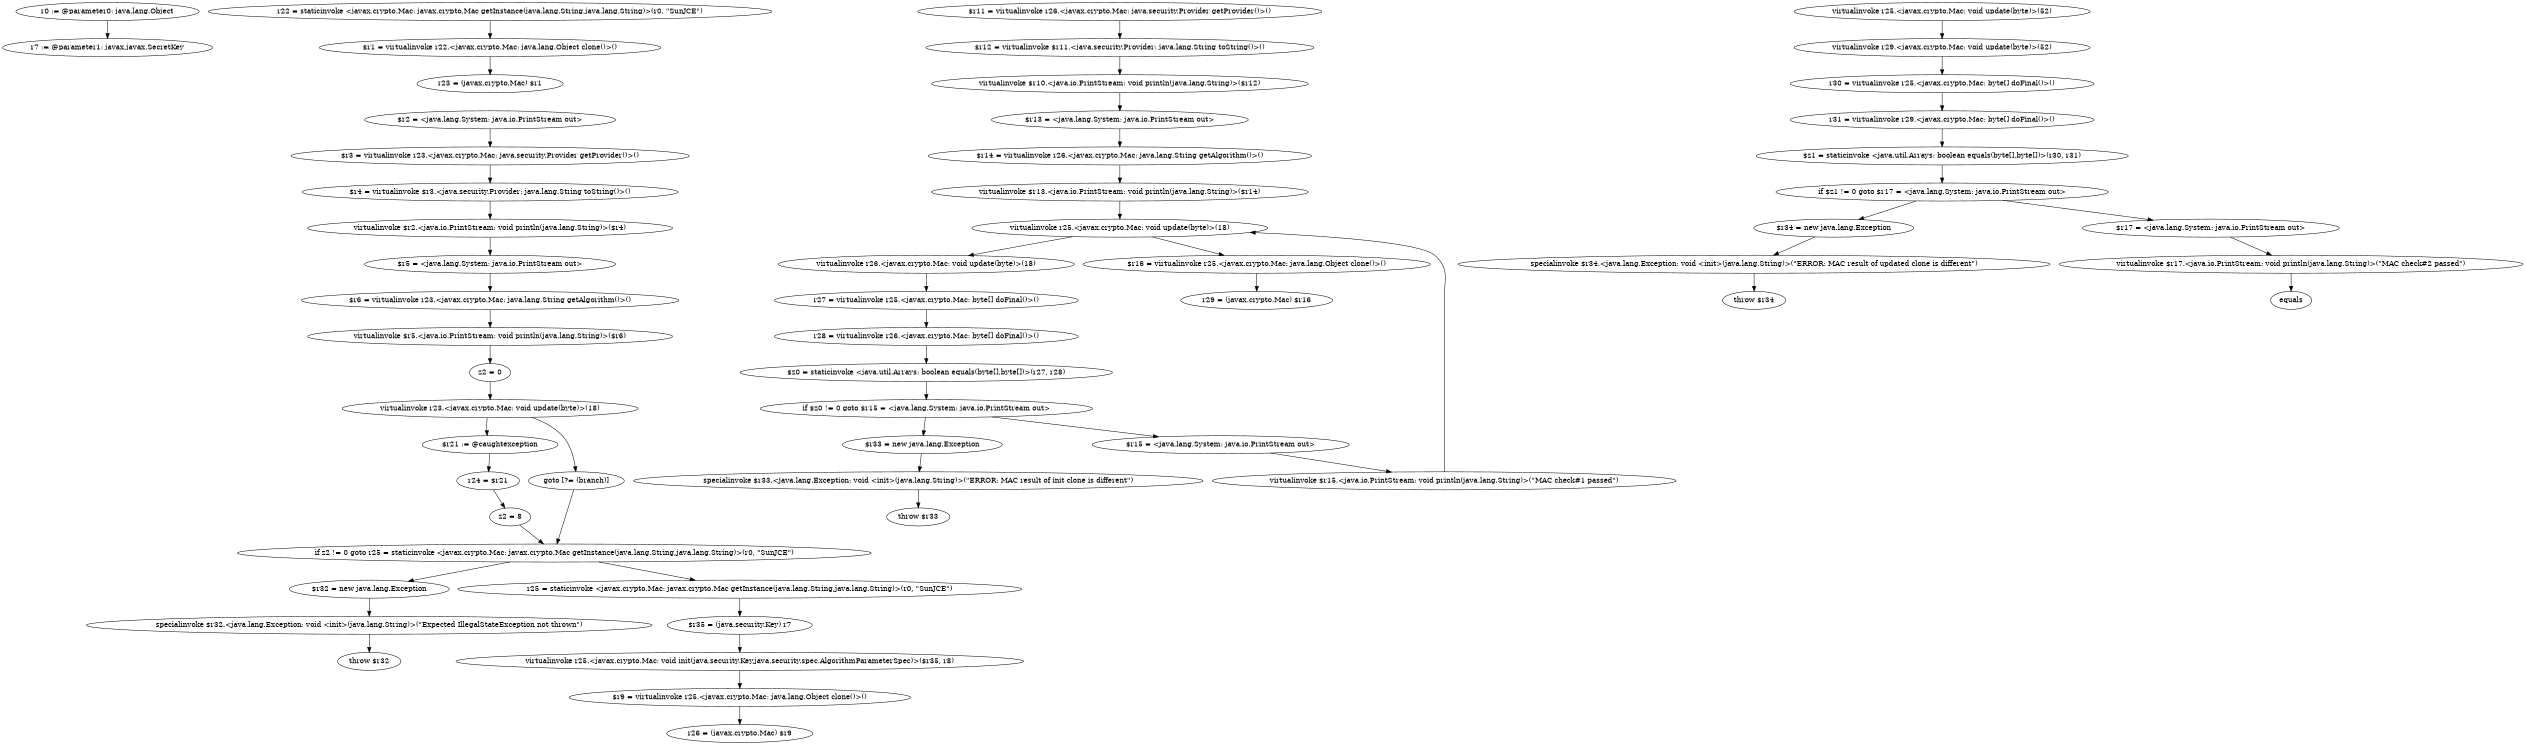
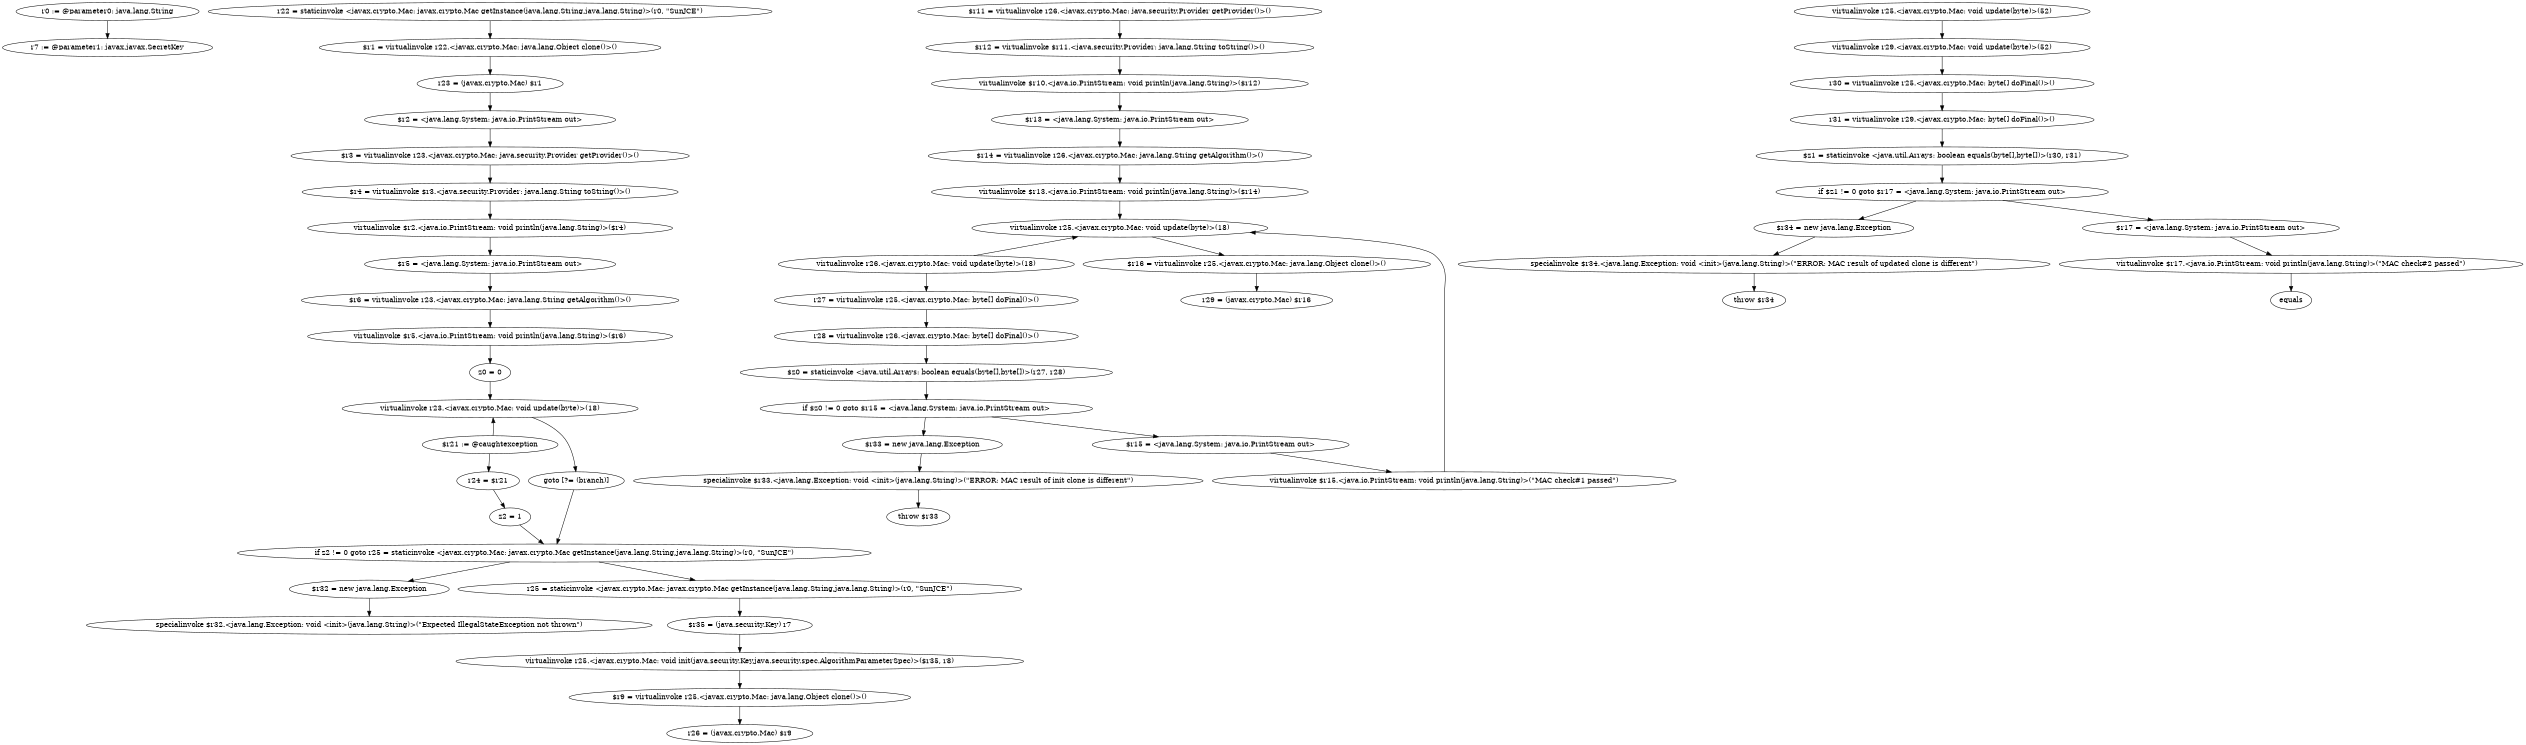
(108, 12) -> (108, 12)
none -> (490, 99)
(1023, 246) -> (1023, 247)
(490, 373) -> (490, 373)
(487, 424) -> (493, 429)
(510, 517) -> (510, 517)
(369, 661) -> none
